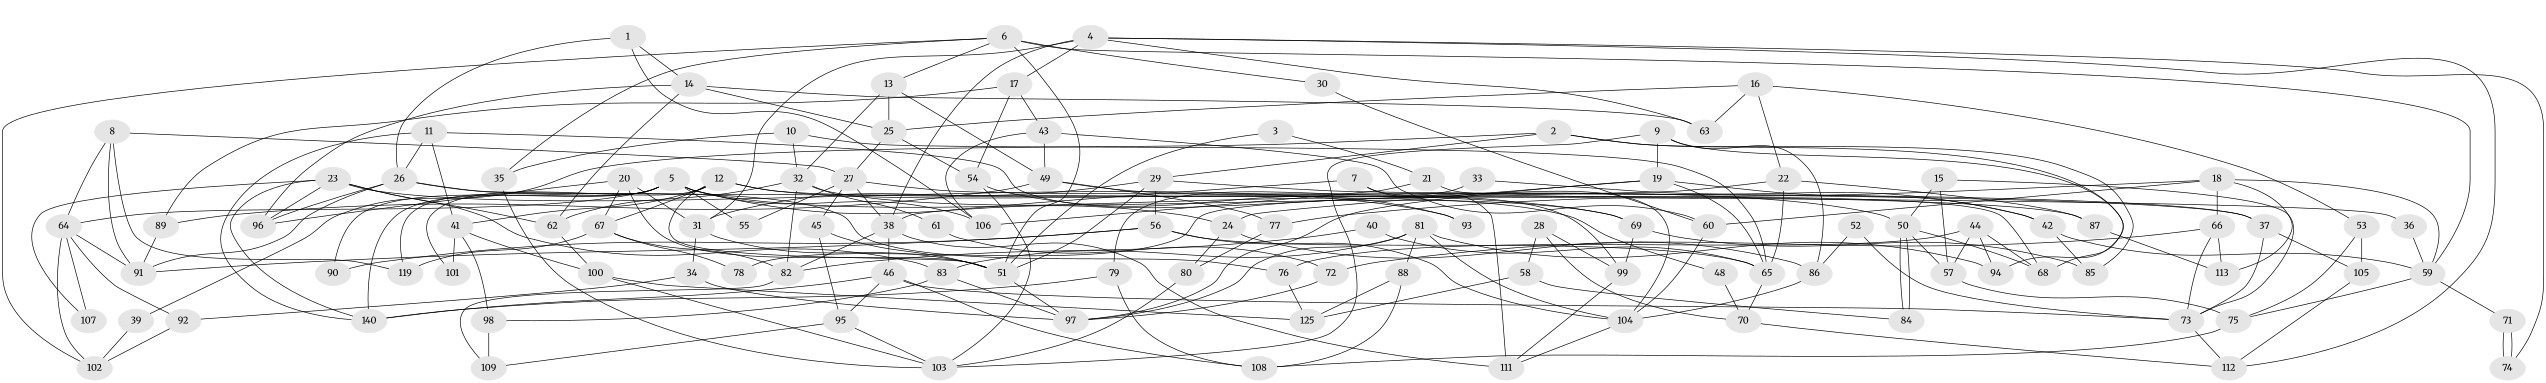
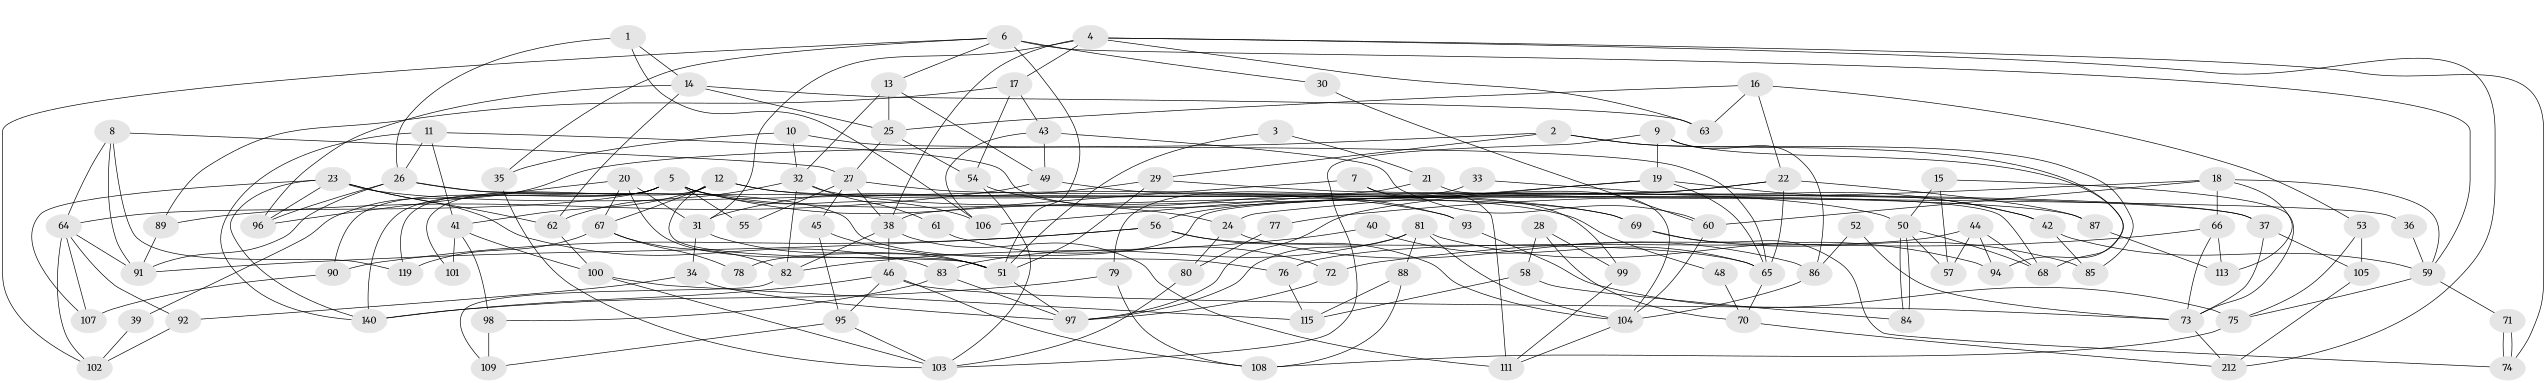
(1163, 197) -> none
(1156, 203) -> (1467, 196)
(1629, 252) -> (2048, 346)
none -> (218, 286)
(2091, 297) -> (1846, 304)
(1307, 321) -> (1307, 321)
(2229, 368) -> (2229, 368)
